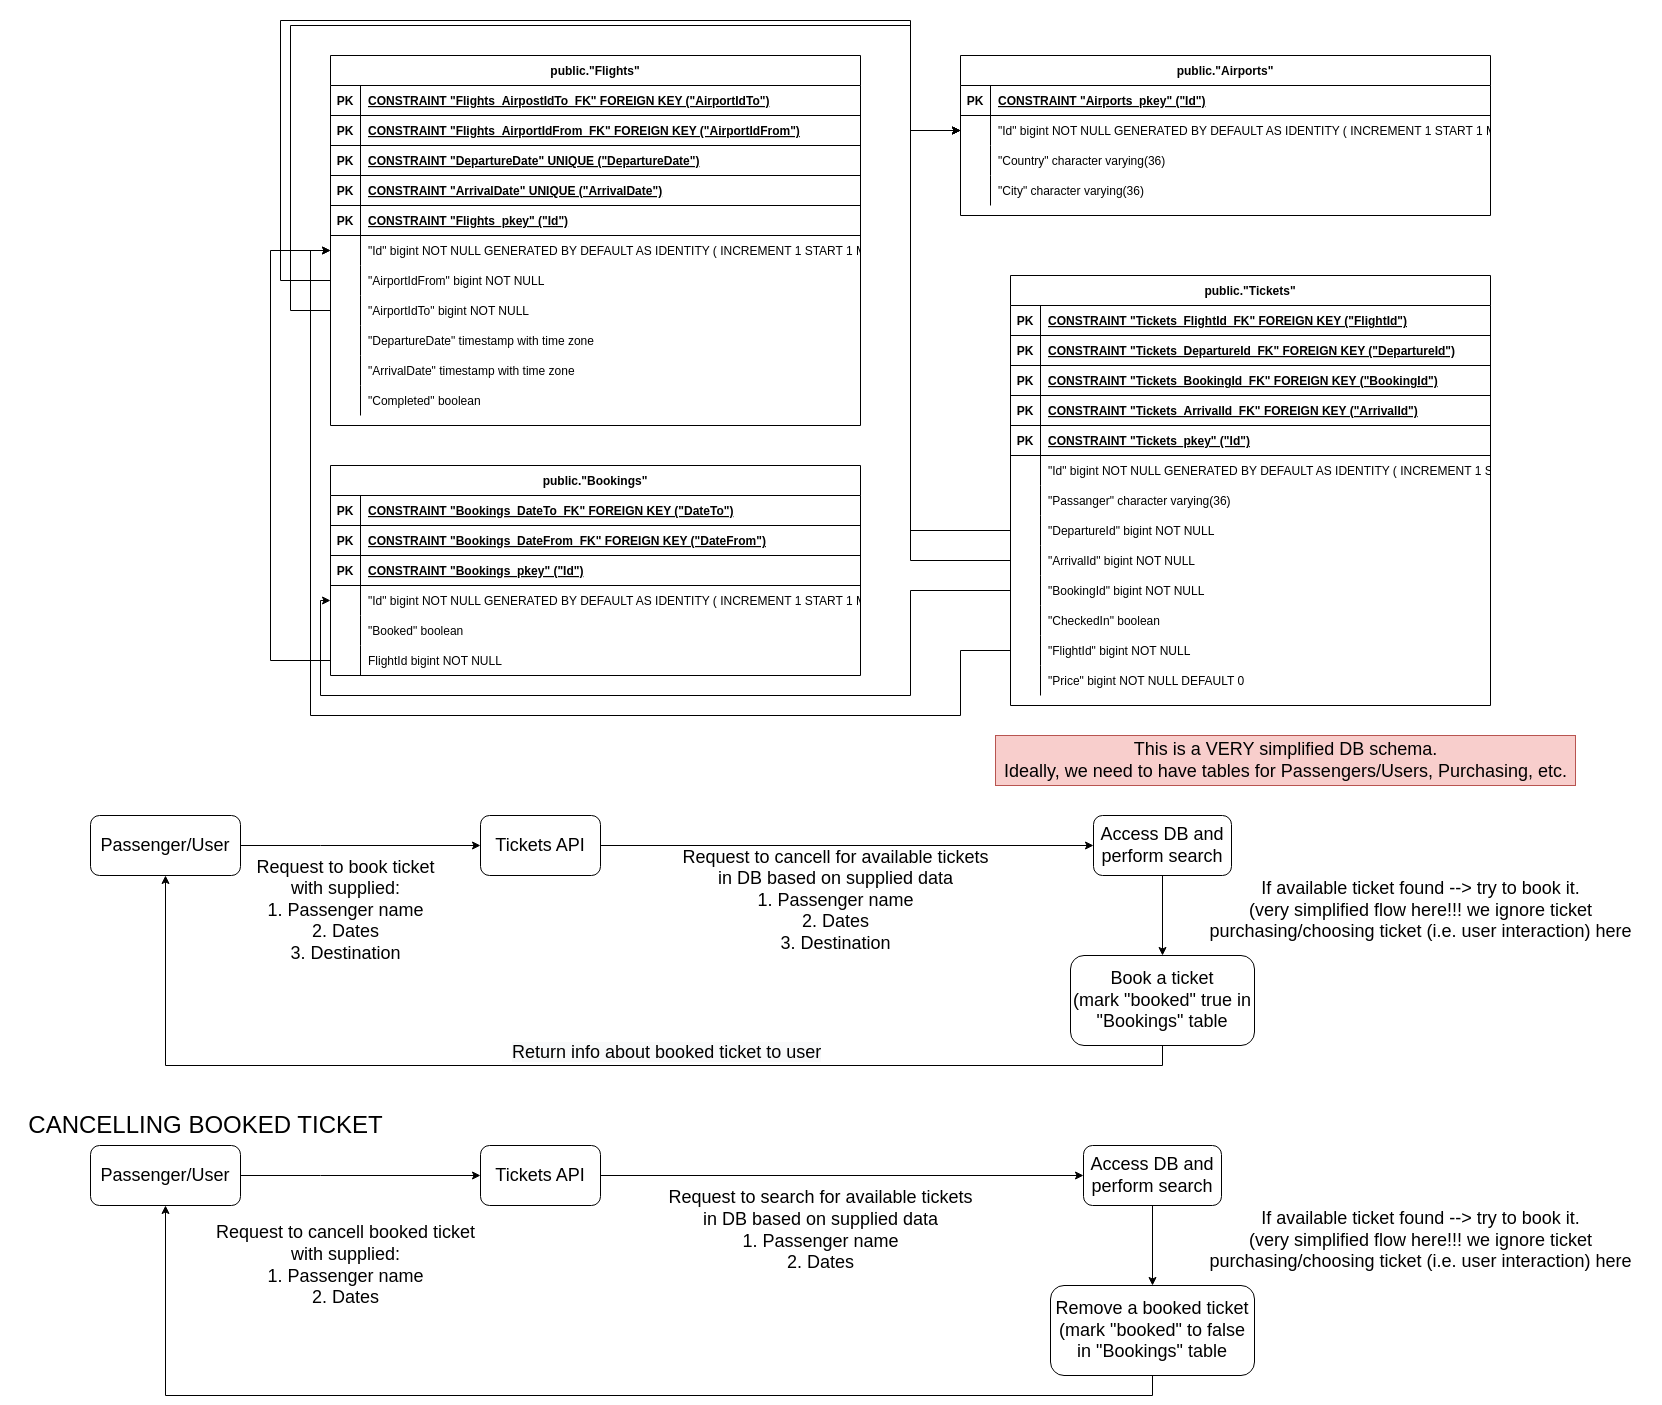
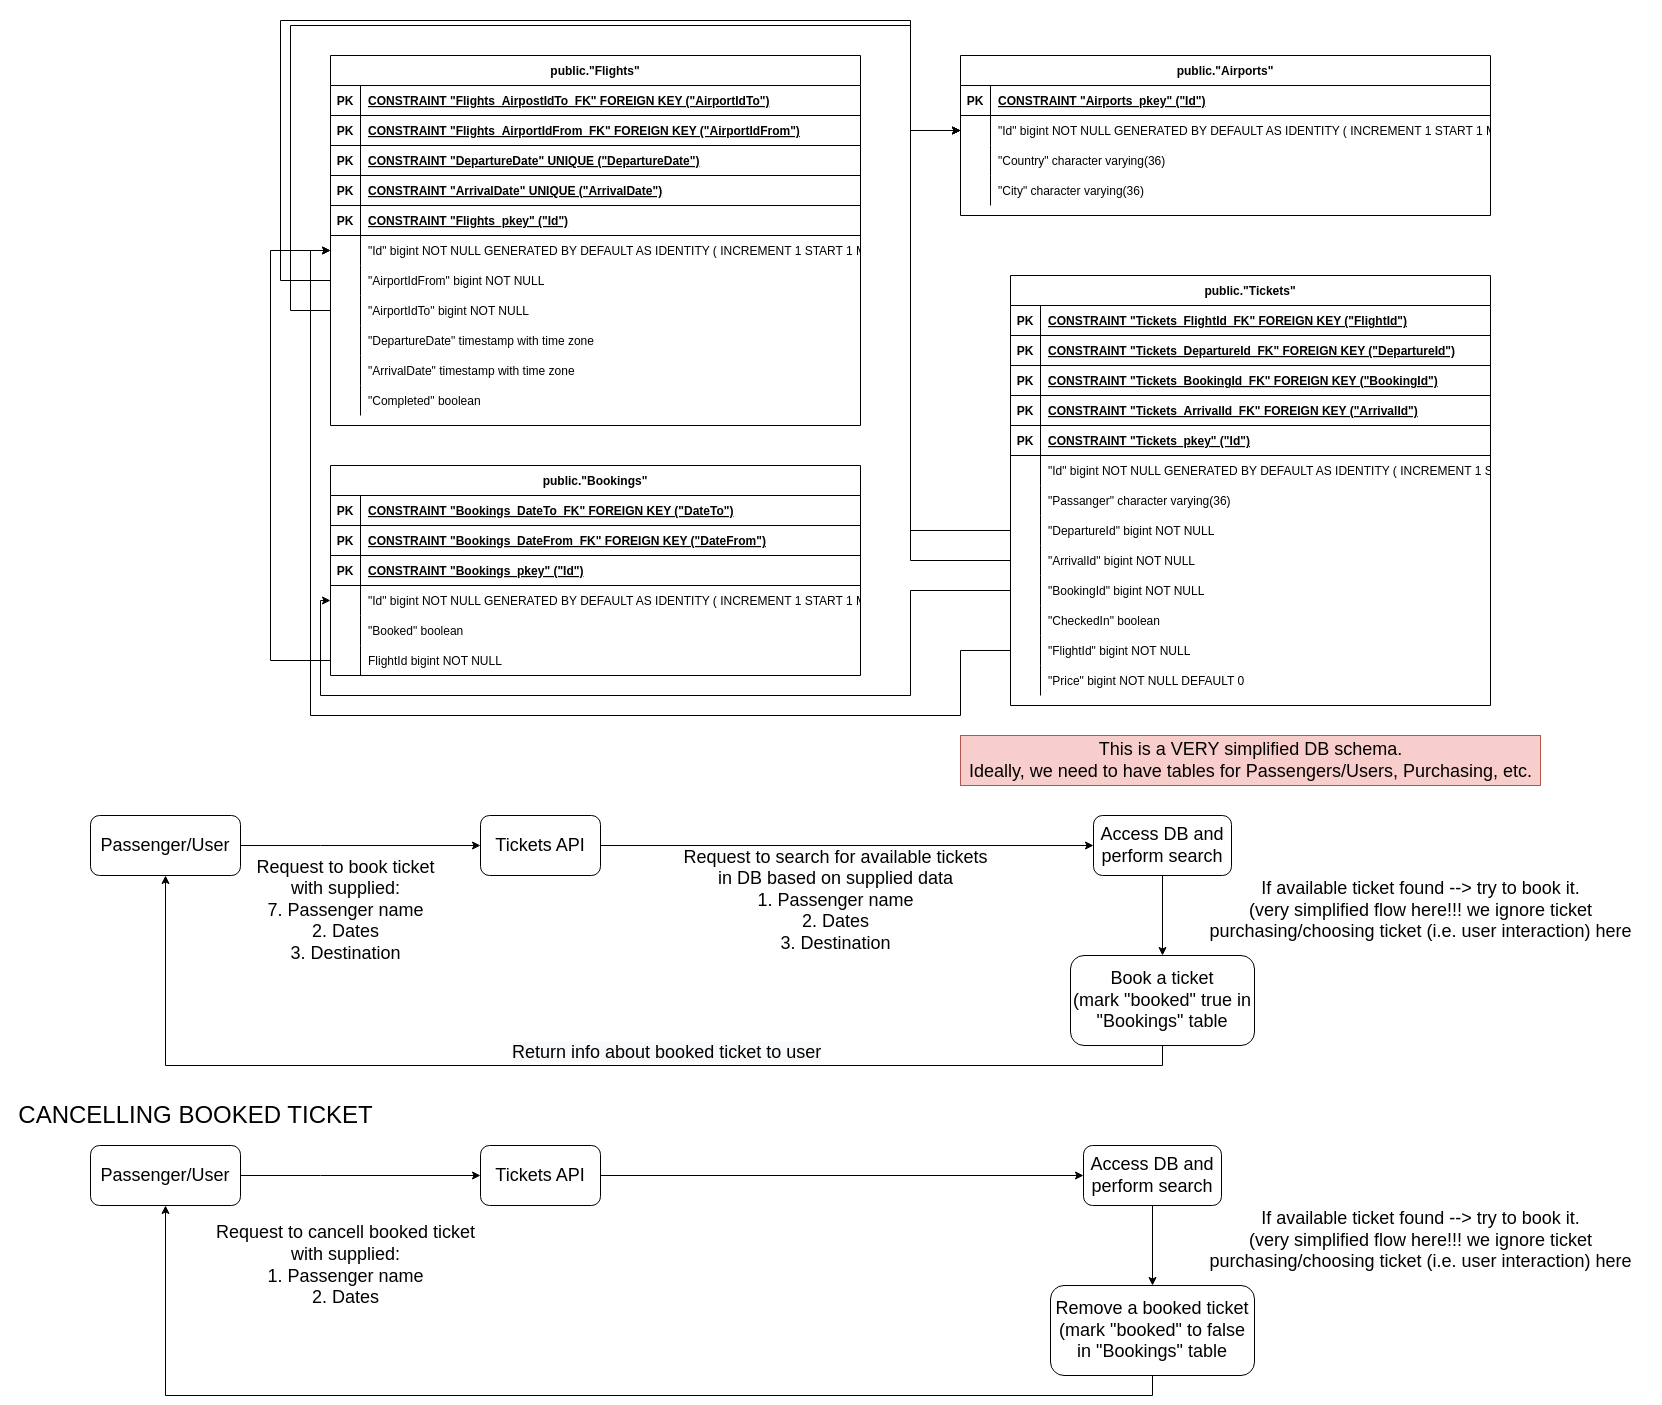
(1286, 761) -> (1251, 761)
(836, 901) -> (836, 901)
(346, 911) -> (346, 911)
(206, 1126) -> (196, 1116)
(821, 1231) -> none
